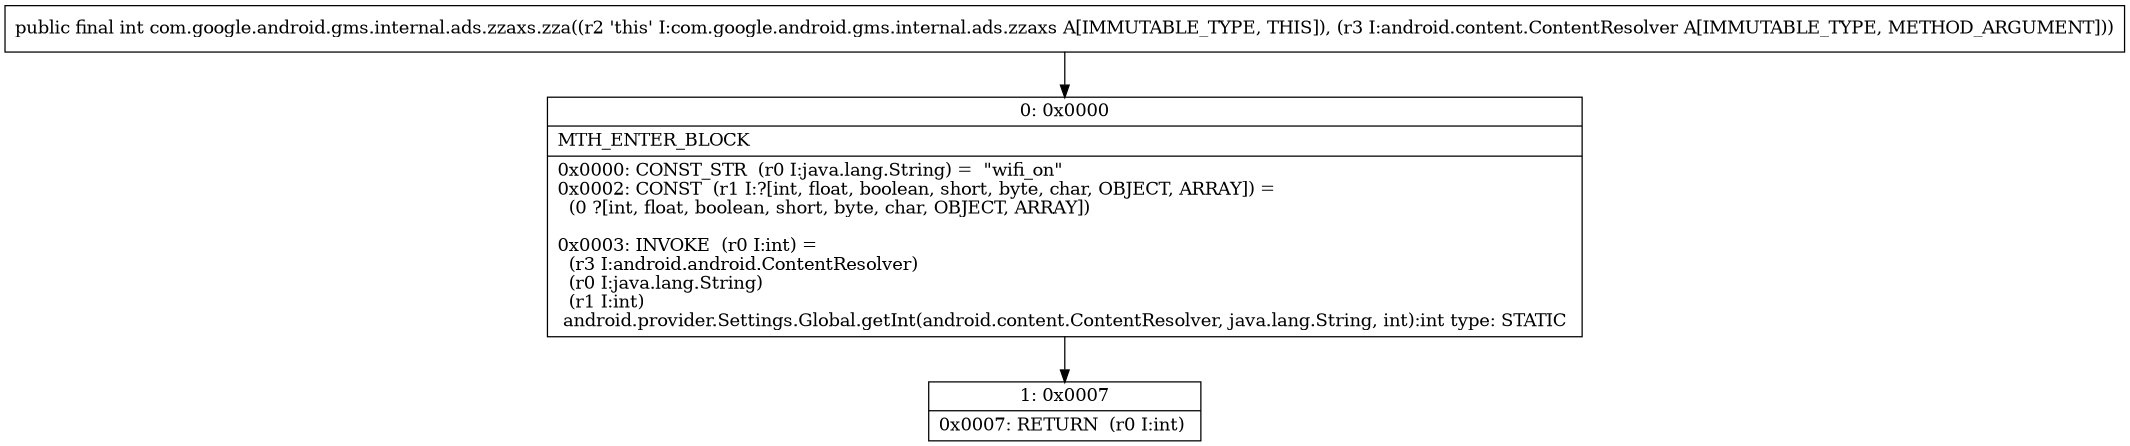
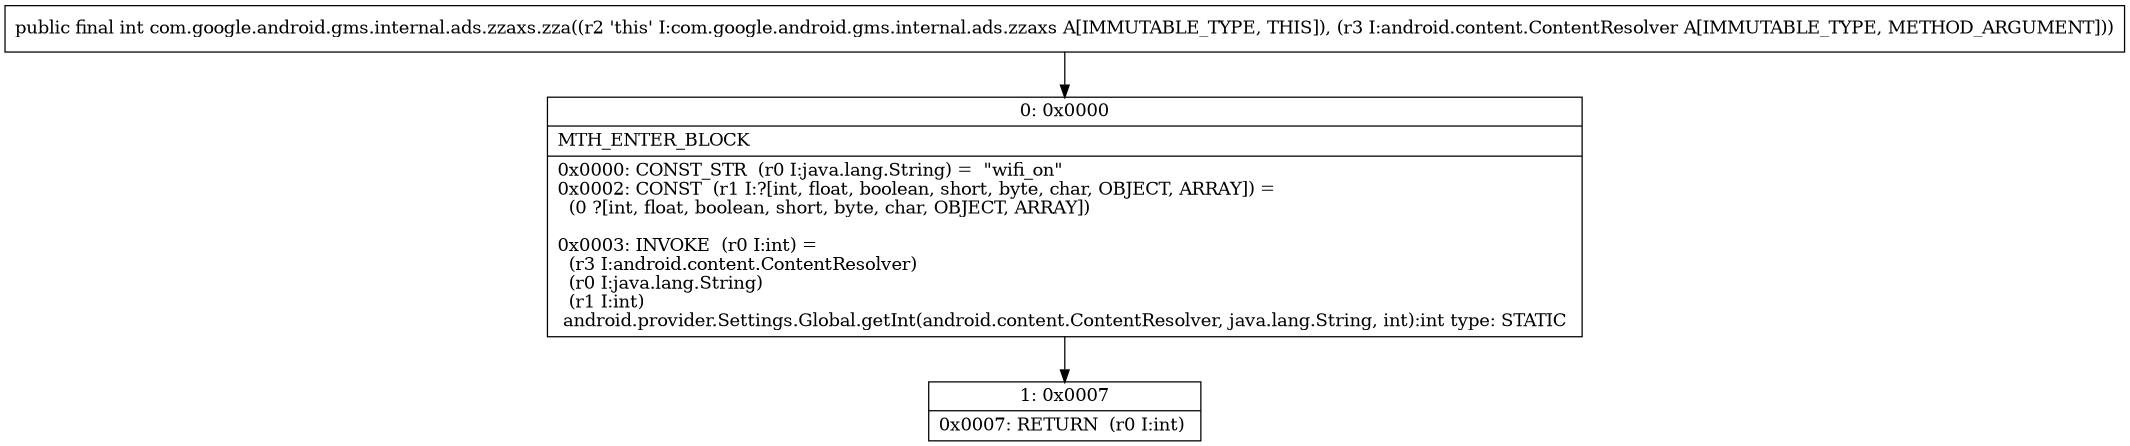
(738, 265) -> (737, 265)
